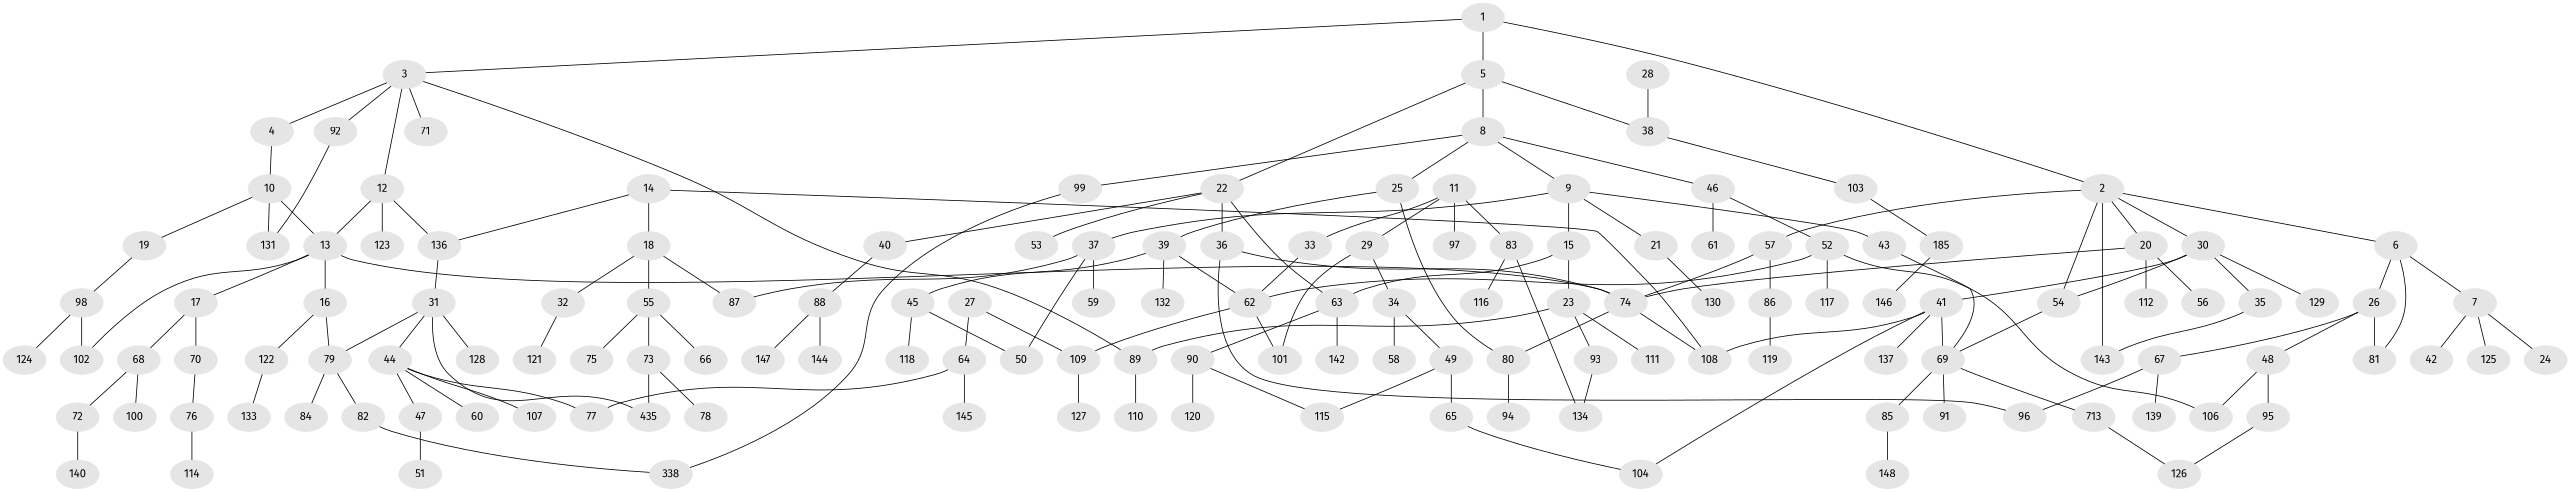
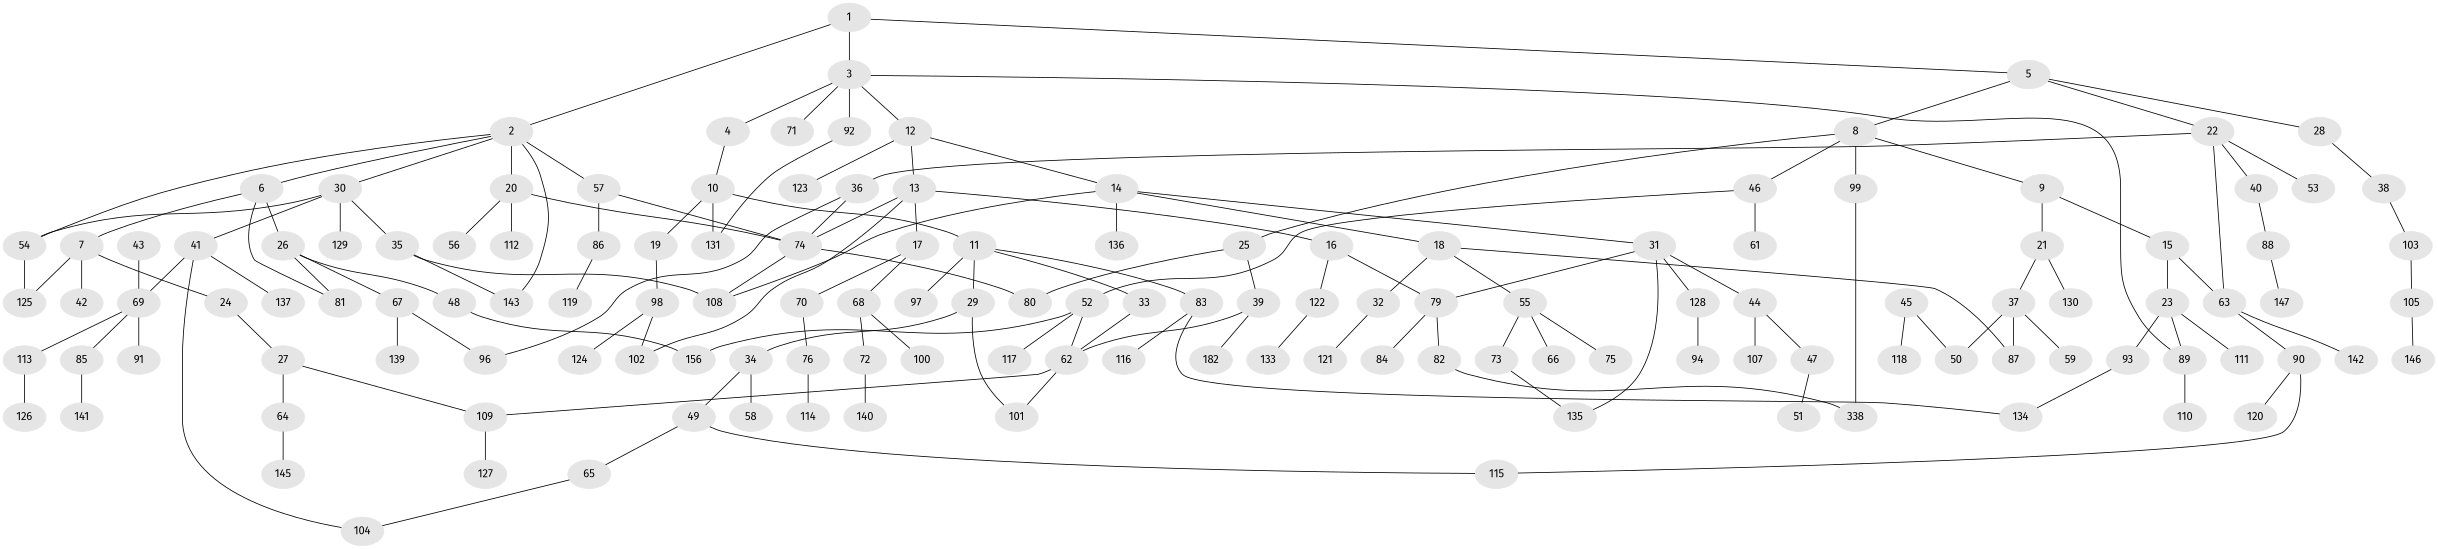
(1566, 103) -> (2174, 103)
(1729, 211) -> none
(1362, 212) -> (2028, 274)
(297, 217) -> (846, 213)
(411, 217) -> (1005, 158)
(1941, 246) -> (2412, 303)
(1037, 272) -> none
(436, 277) -> (1361, 215)
(1163, 303) -> (1211, 360)
none -> (254, 331)
(2001, 331) -> (25, 274)
(1826, 332) -> (556, 274)
(820, 360) -> none
(1508, 389) -> (1698, 332)
(477, 417) -> none
(592, 417) -> none
(649, 417) -> (1575, 417)
(706, 417) -> none
(2094, 417) -> (25, 360)
(2211, 417) -> (694, 360)
(2268, 417) -> none
(1887, 474) -> (82, 417)
